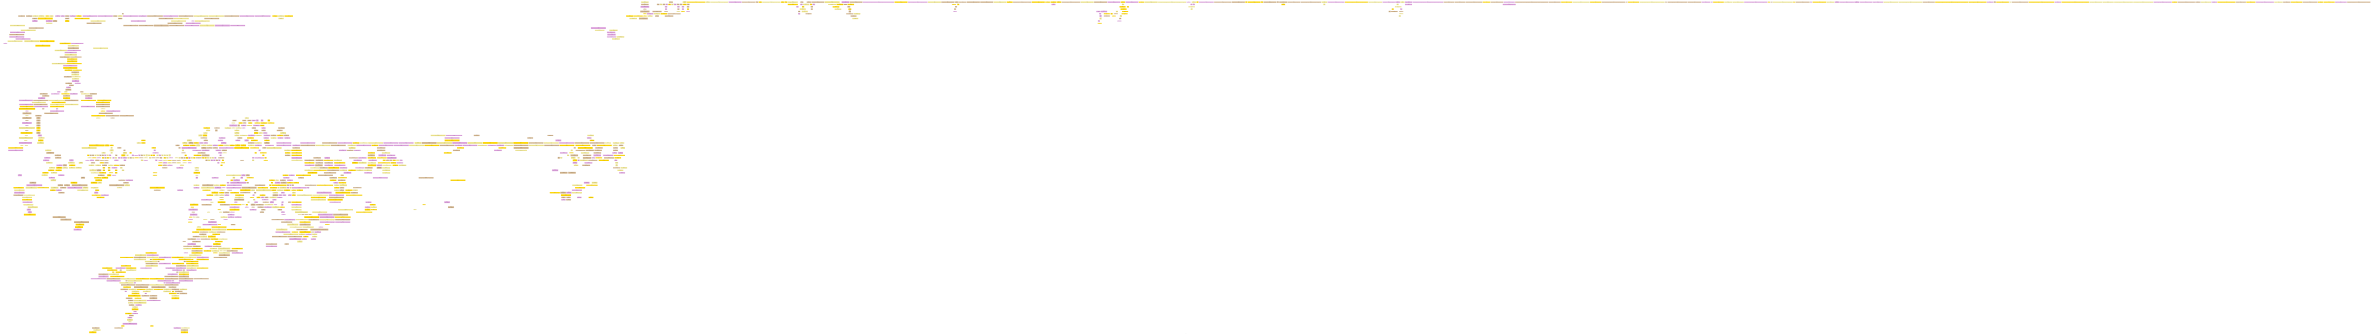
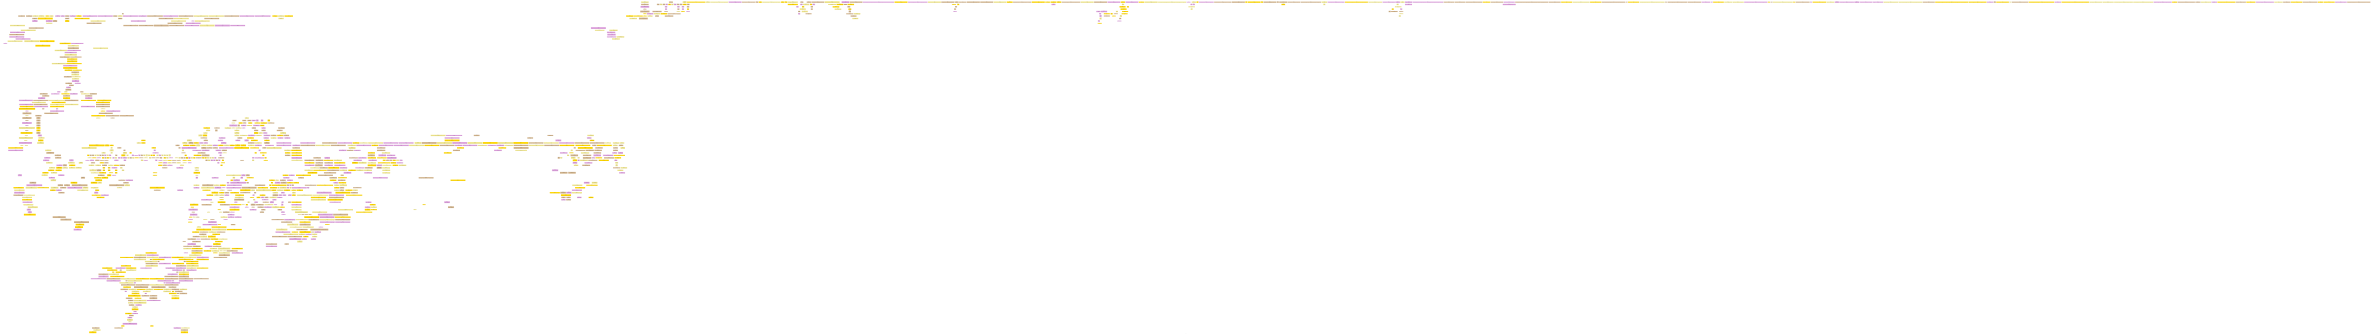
(271, 123) -> (271, 123)
